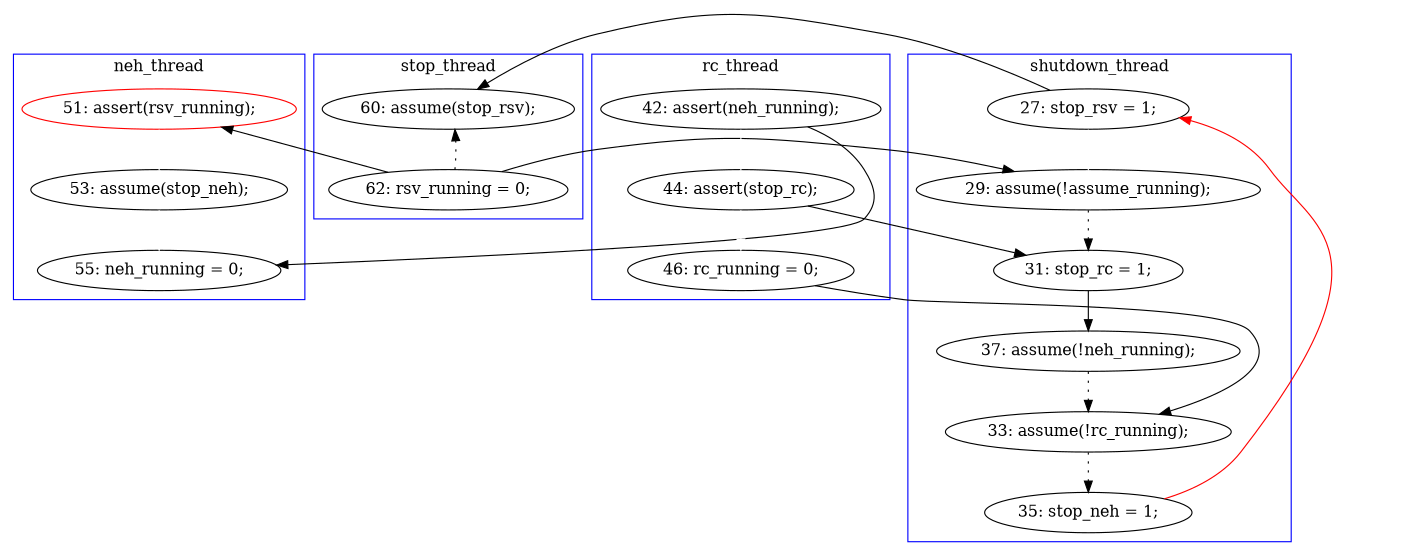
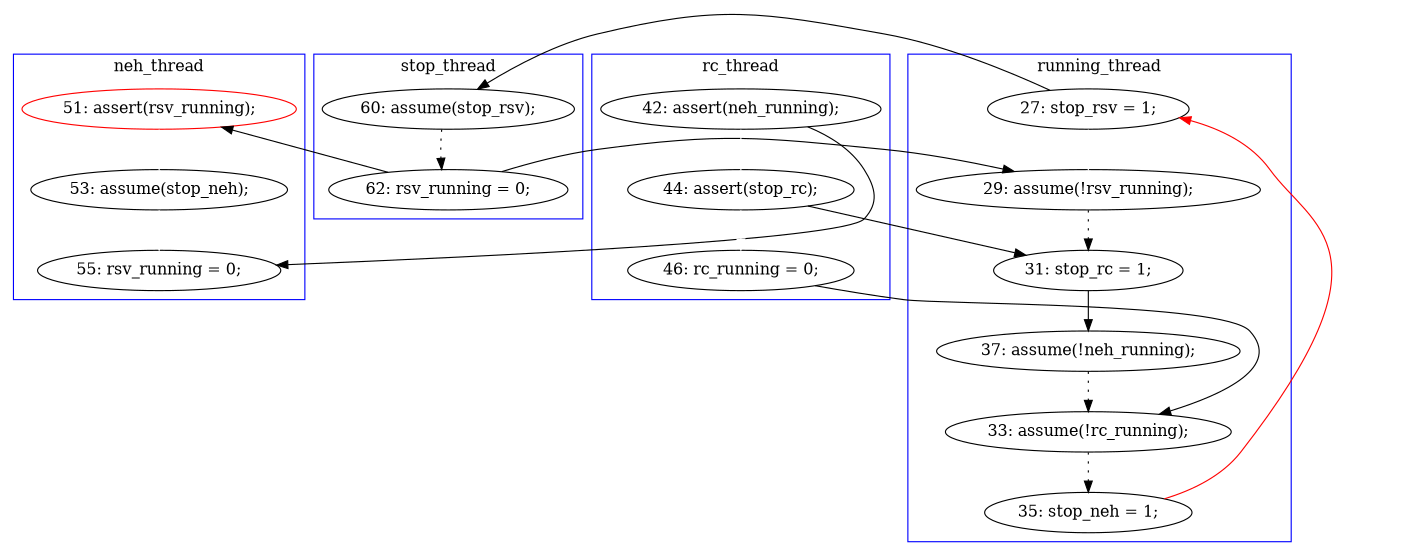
(1100, 67) -> (1100, 67)
(456, 155) -> (441, 144)
(1088, 190) -> (1088, 190)
(159, 270) -> (159, 270)
